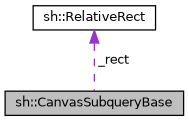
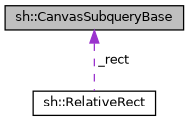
(94, 67) -> (94, 67)
